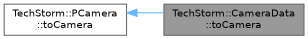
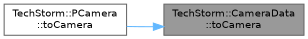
(150, 13) -> (140, 27)
